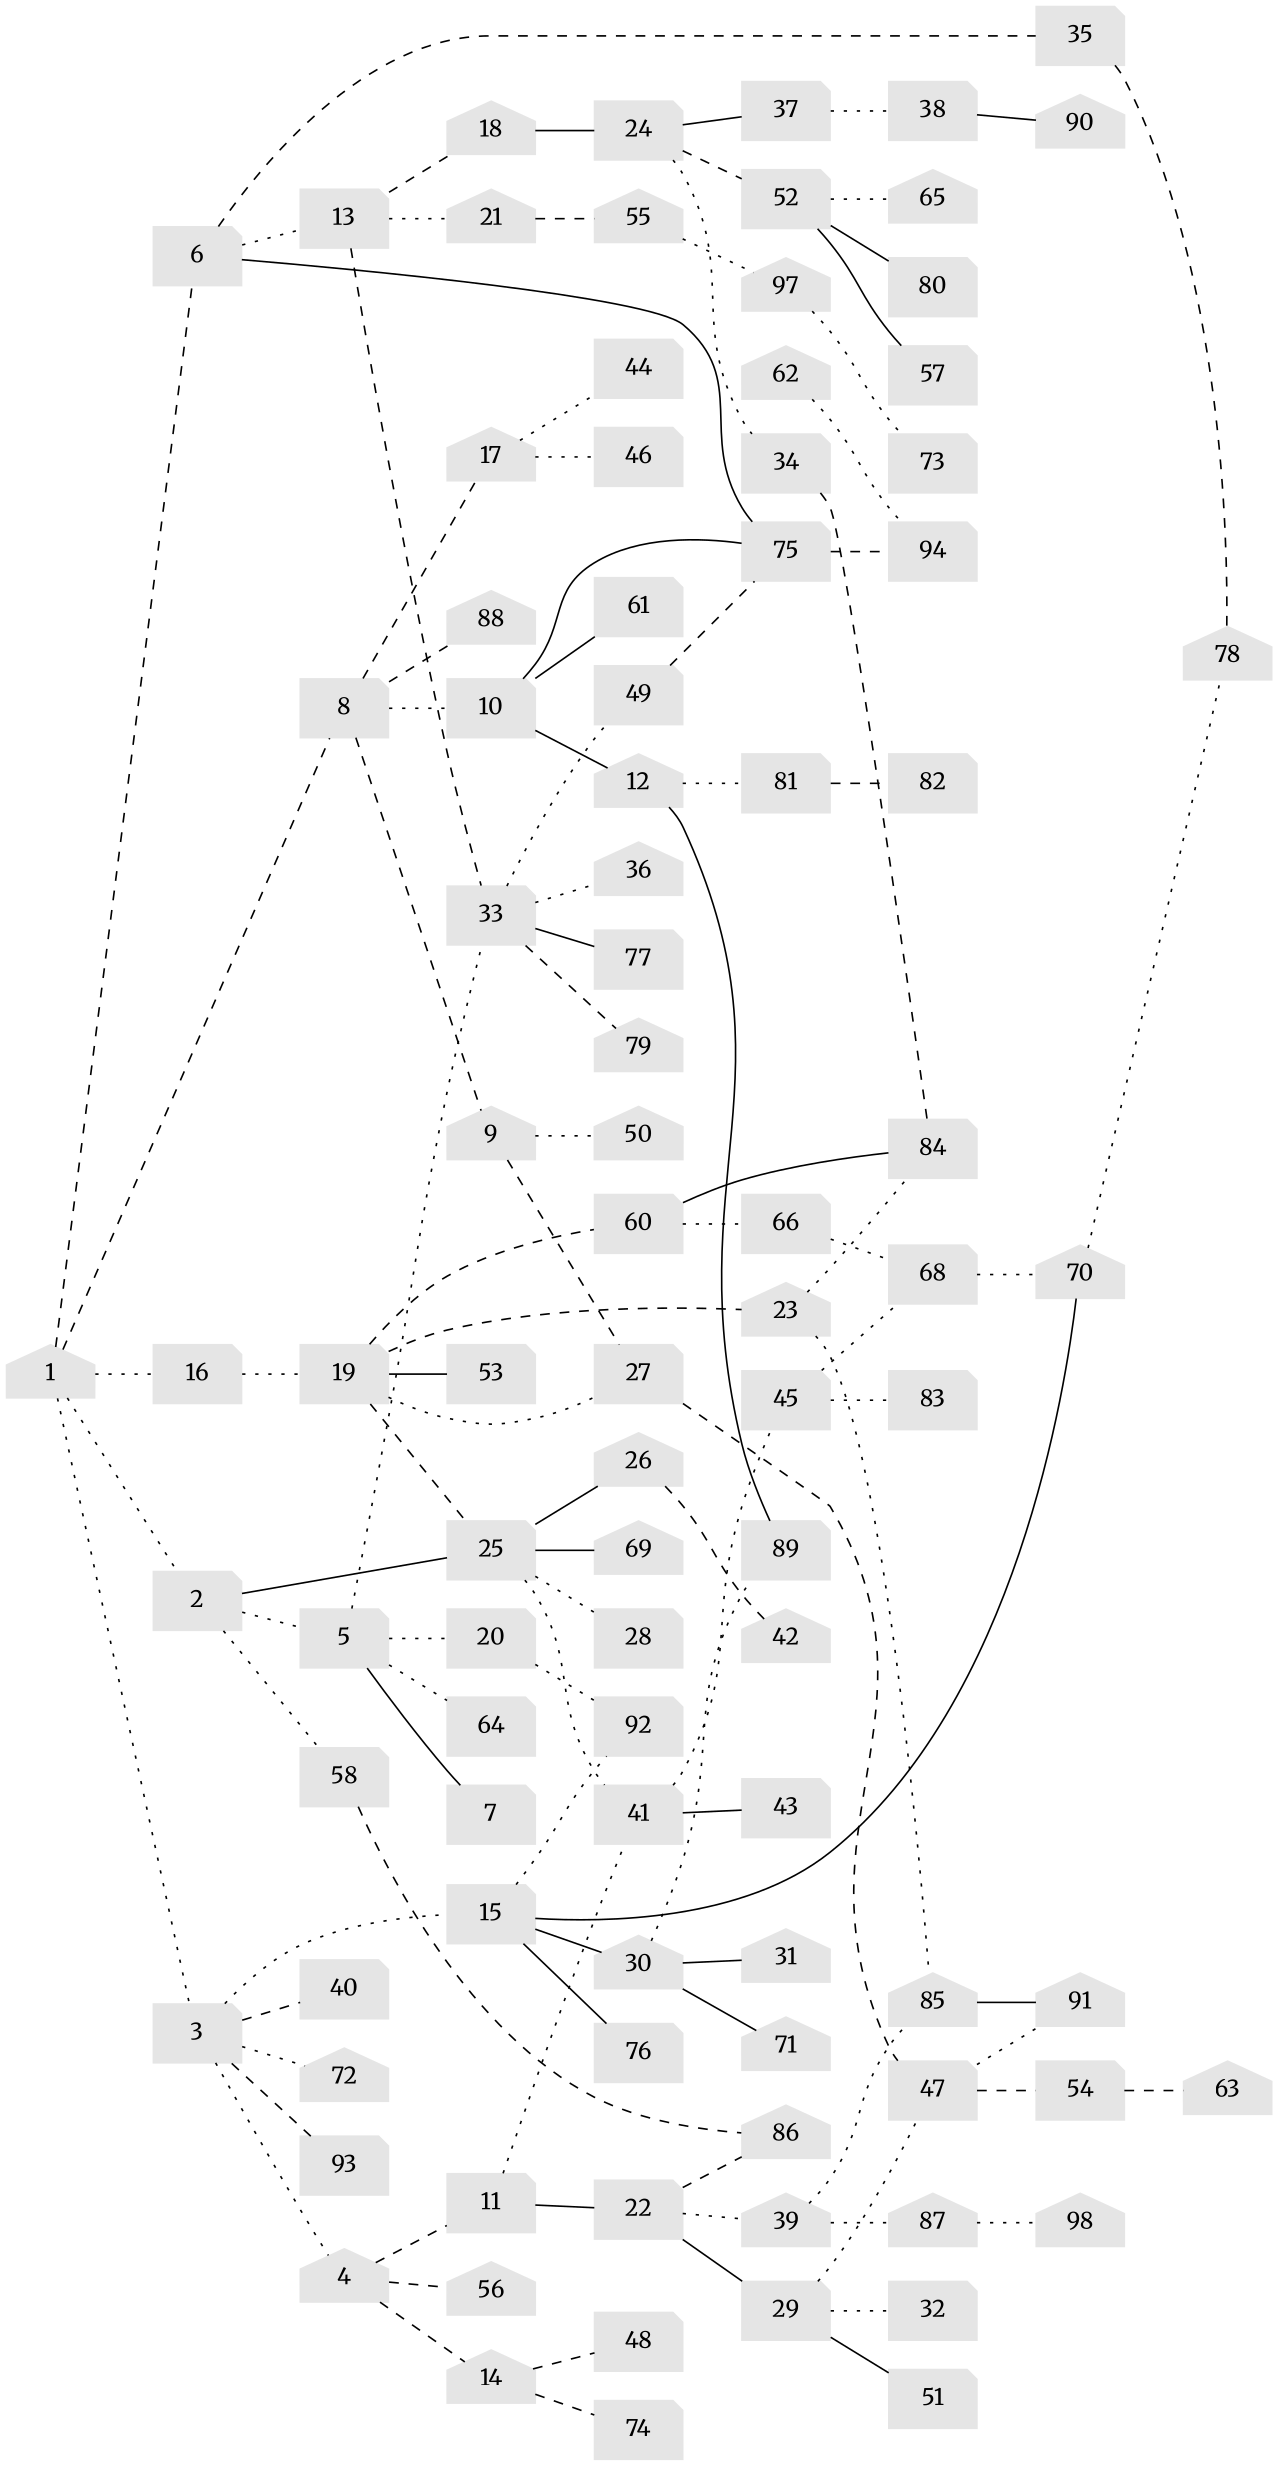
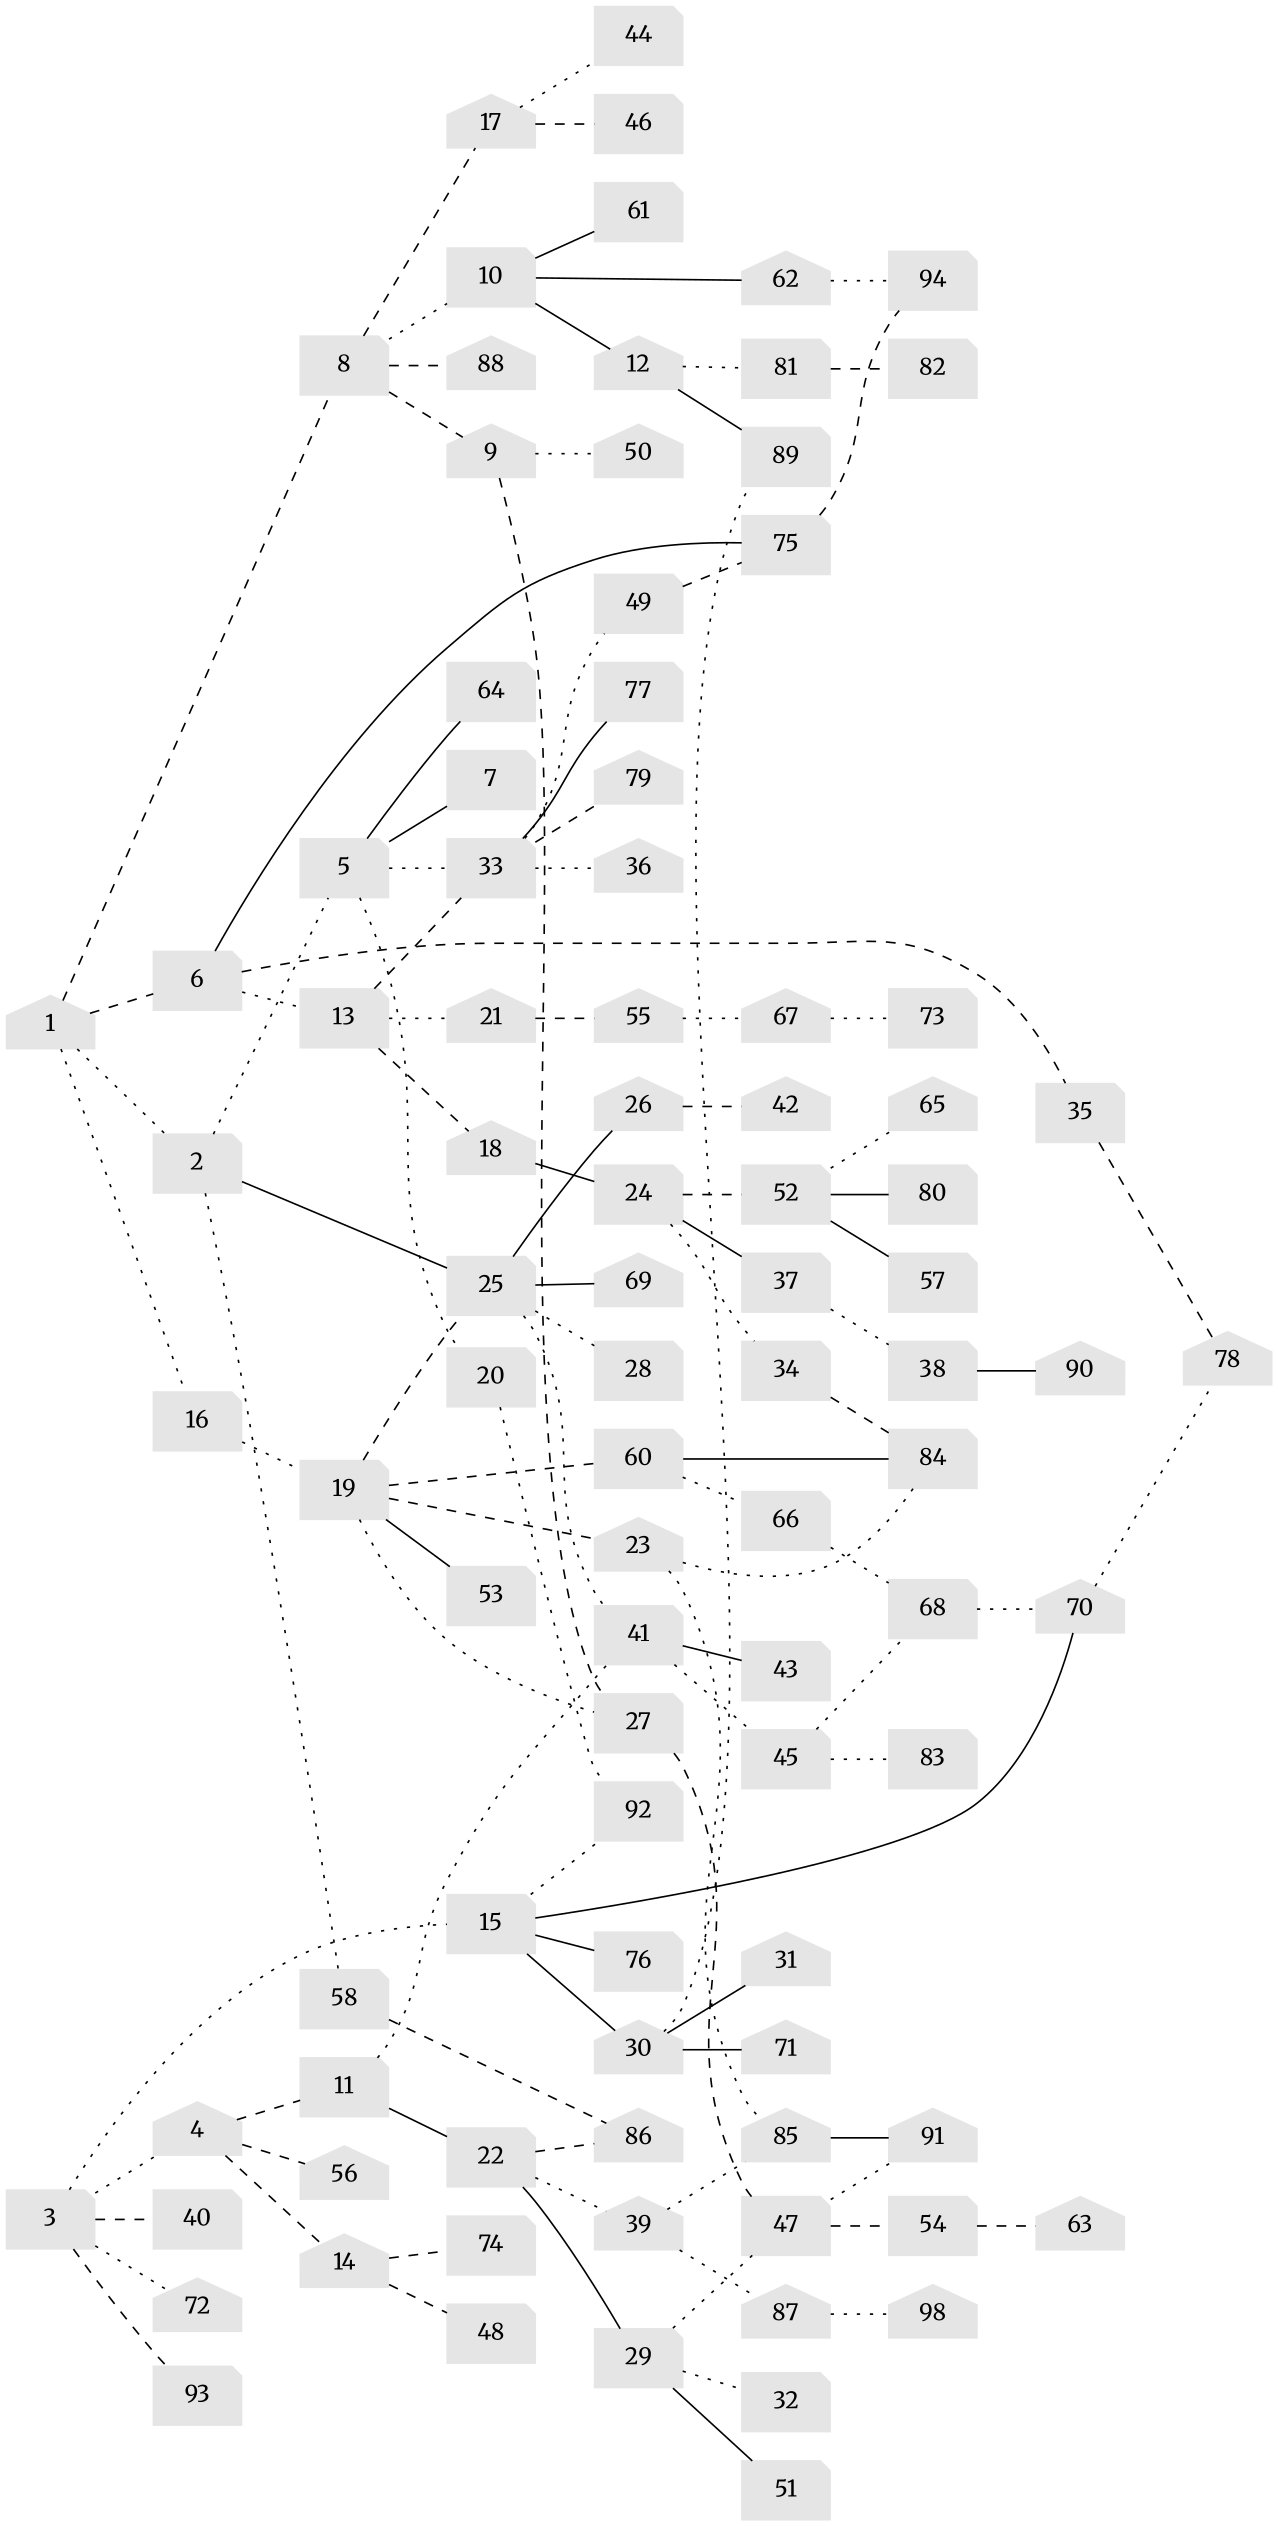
(786, 287) -> (786, 1018)
(565, 457) -> (565, 124)
(600, 560) -> (639, 279)
(418, 1683) -> (412, 779)
(123, 1701) -> none
